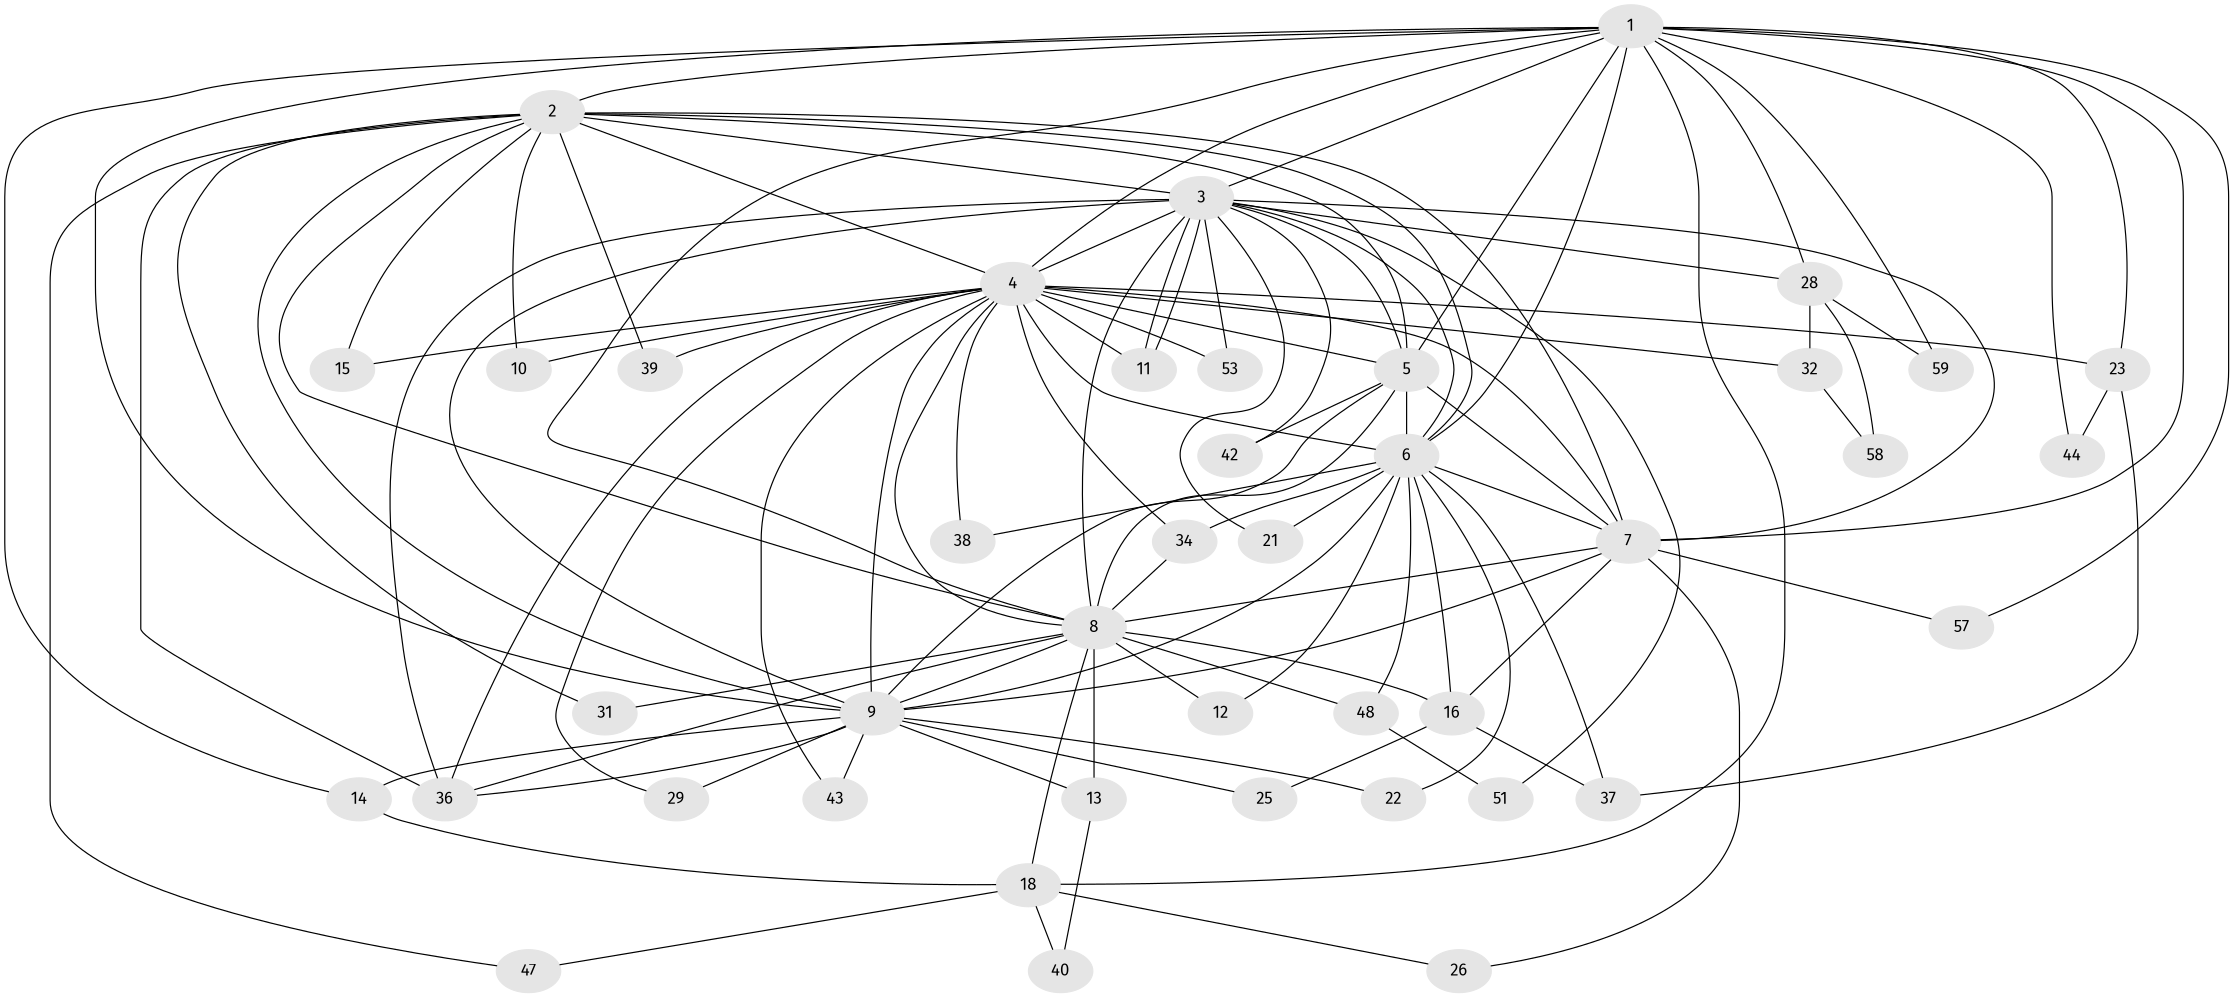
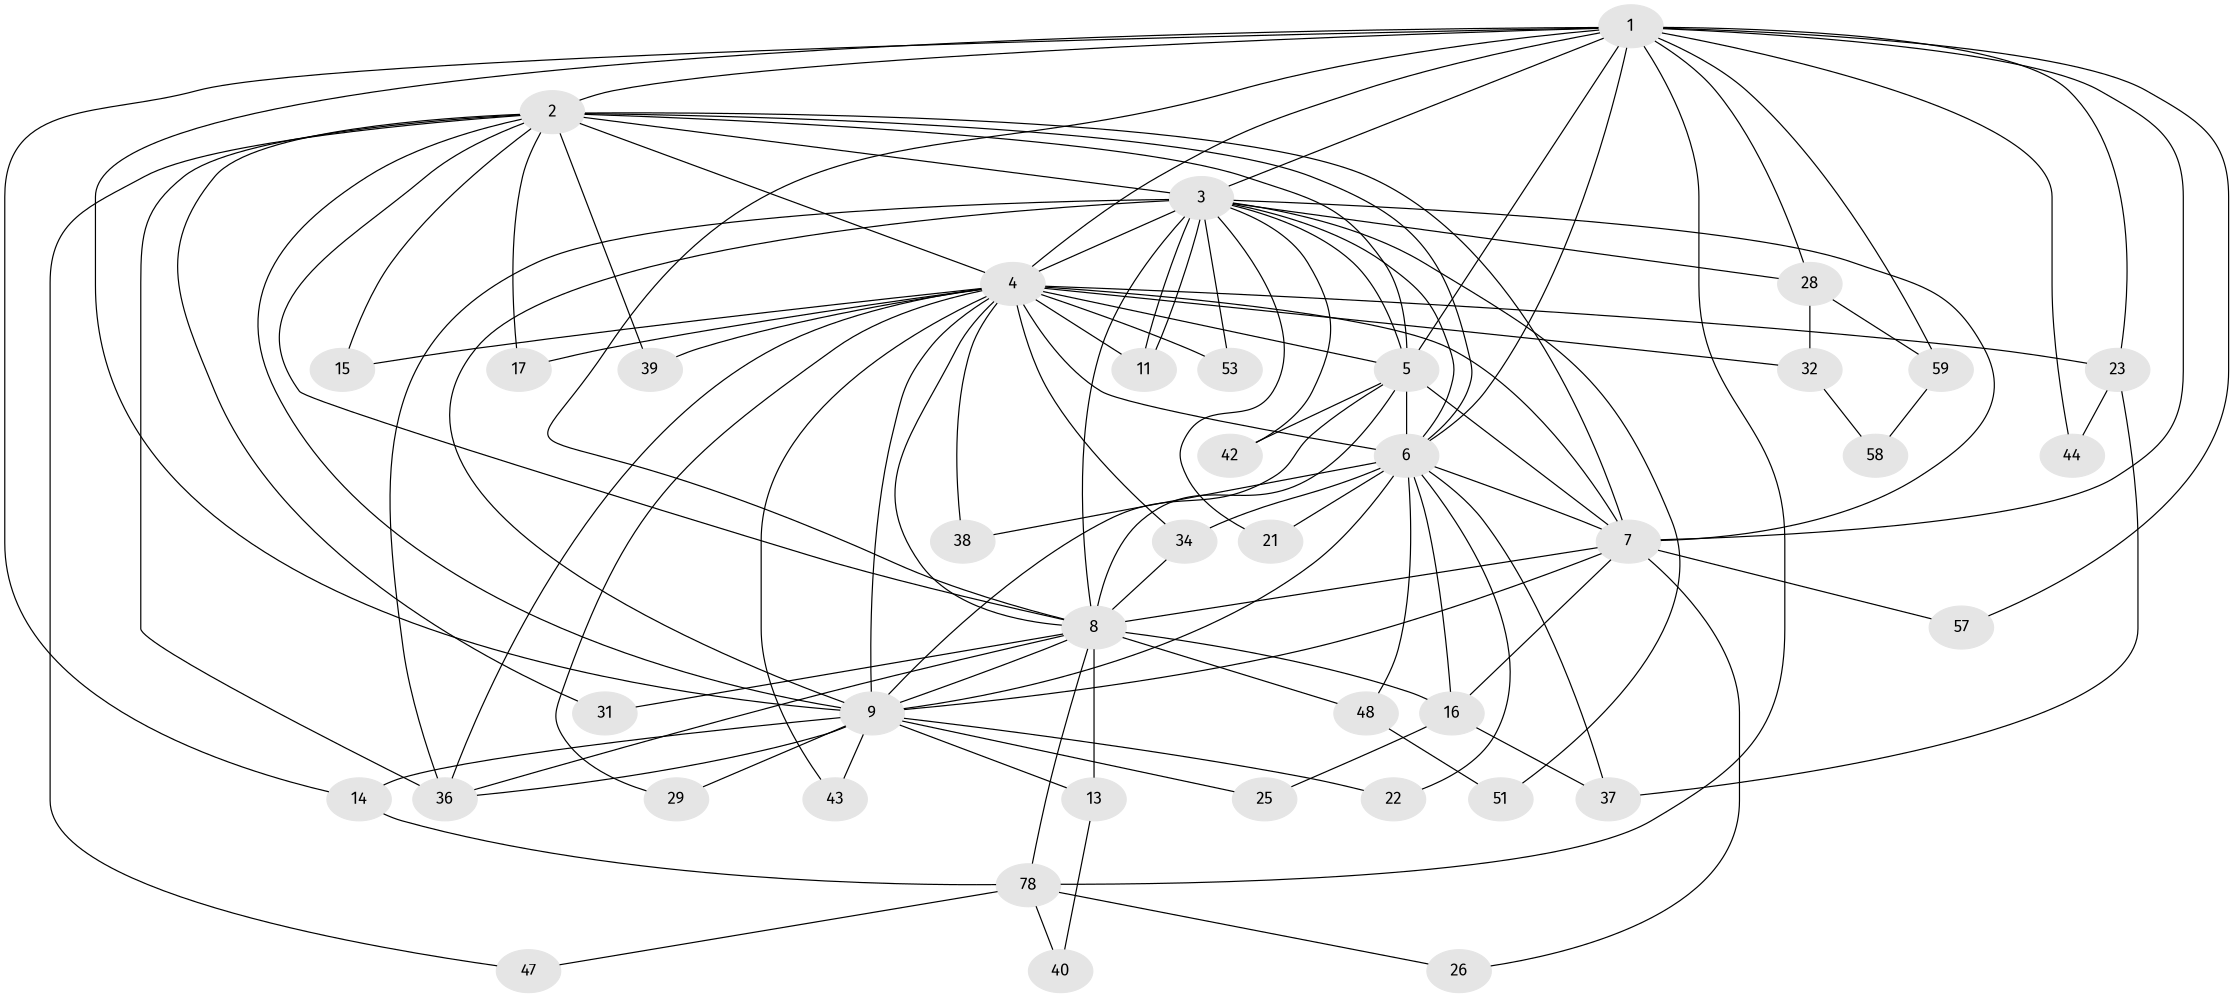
(1859, 365) -> (1908, 413)
(519, 370) -> (519, 370)
(1220, 713) -> none
(1028, 885) -> (1028, 885)
